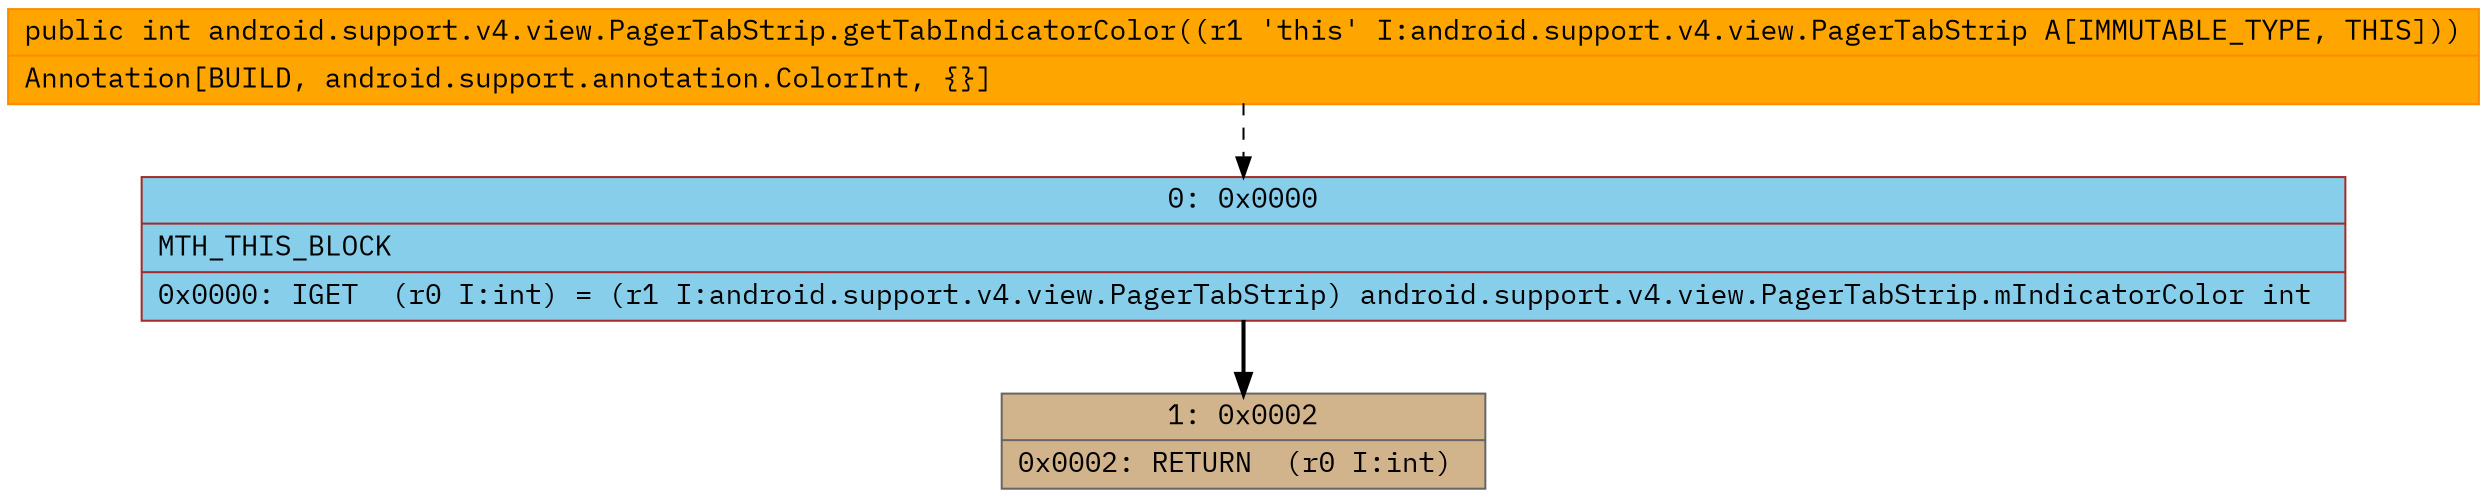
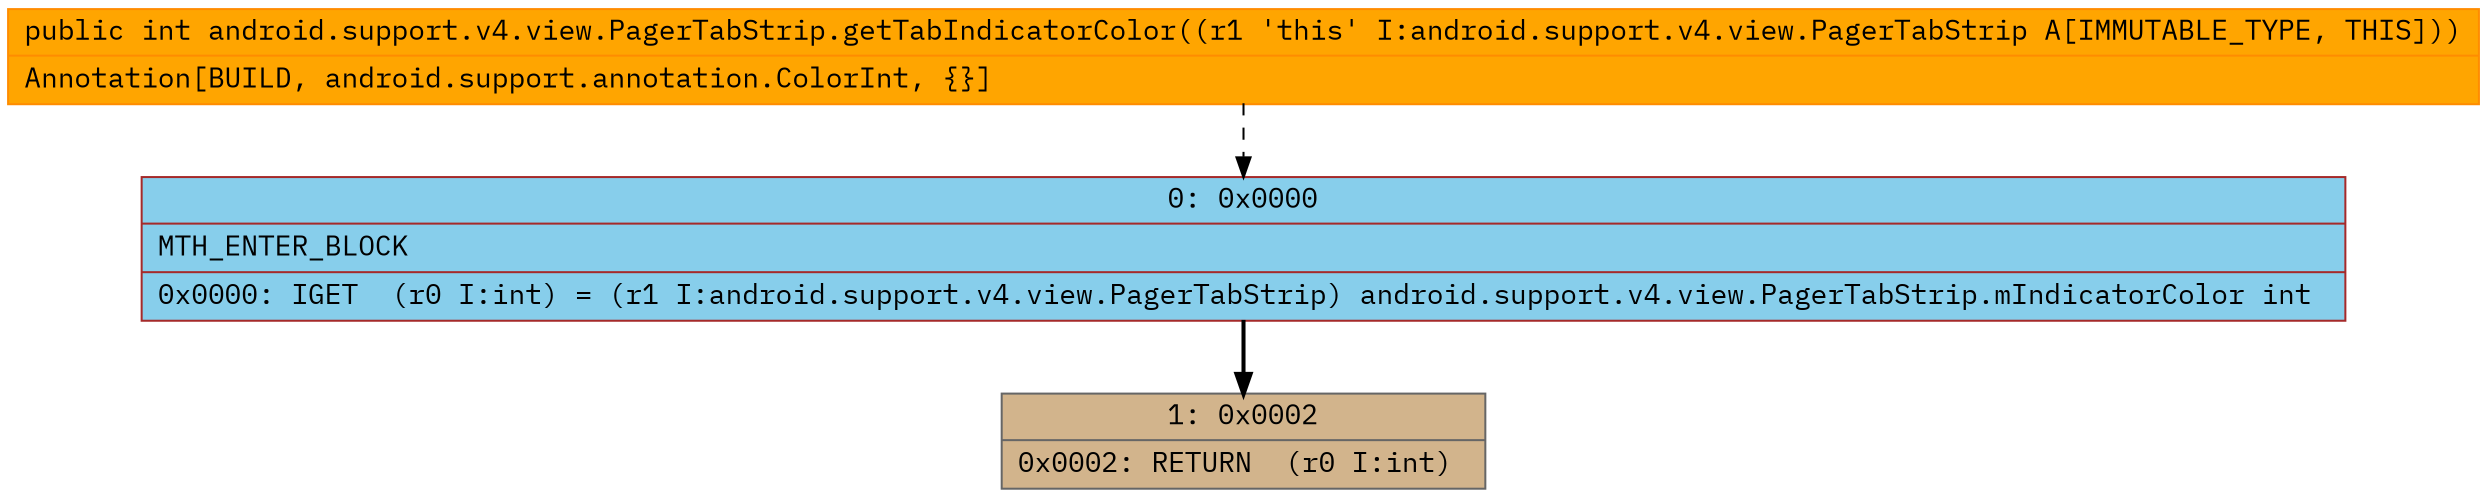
(275, 247) -> (283, 247)
